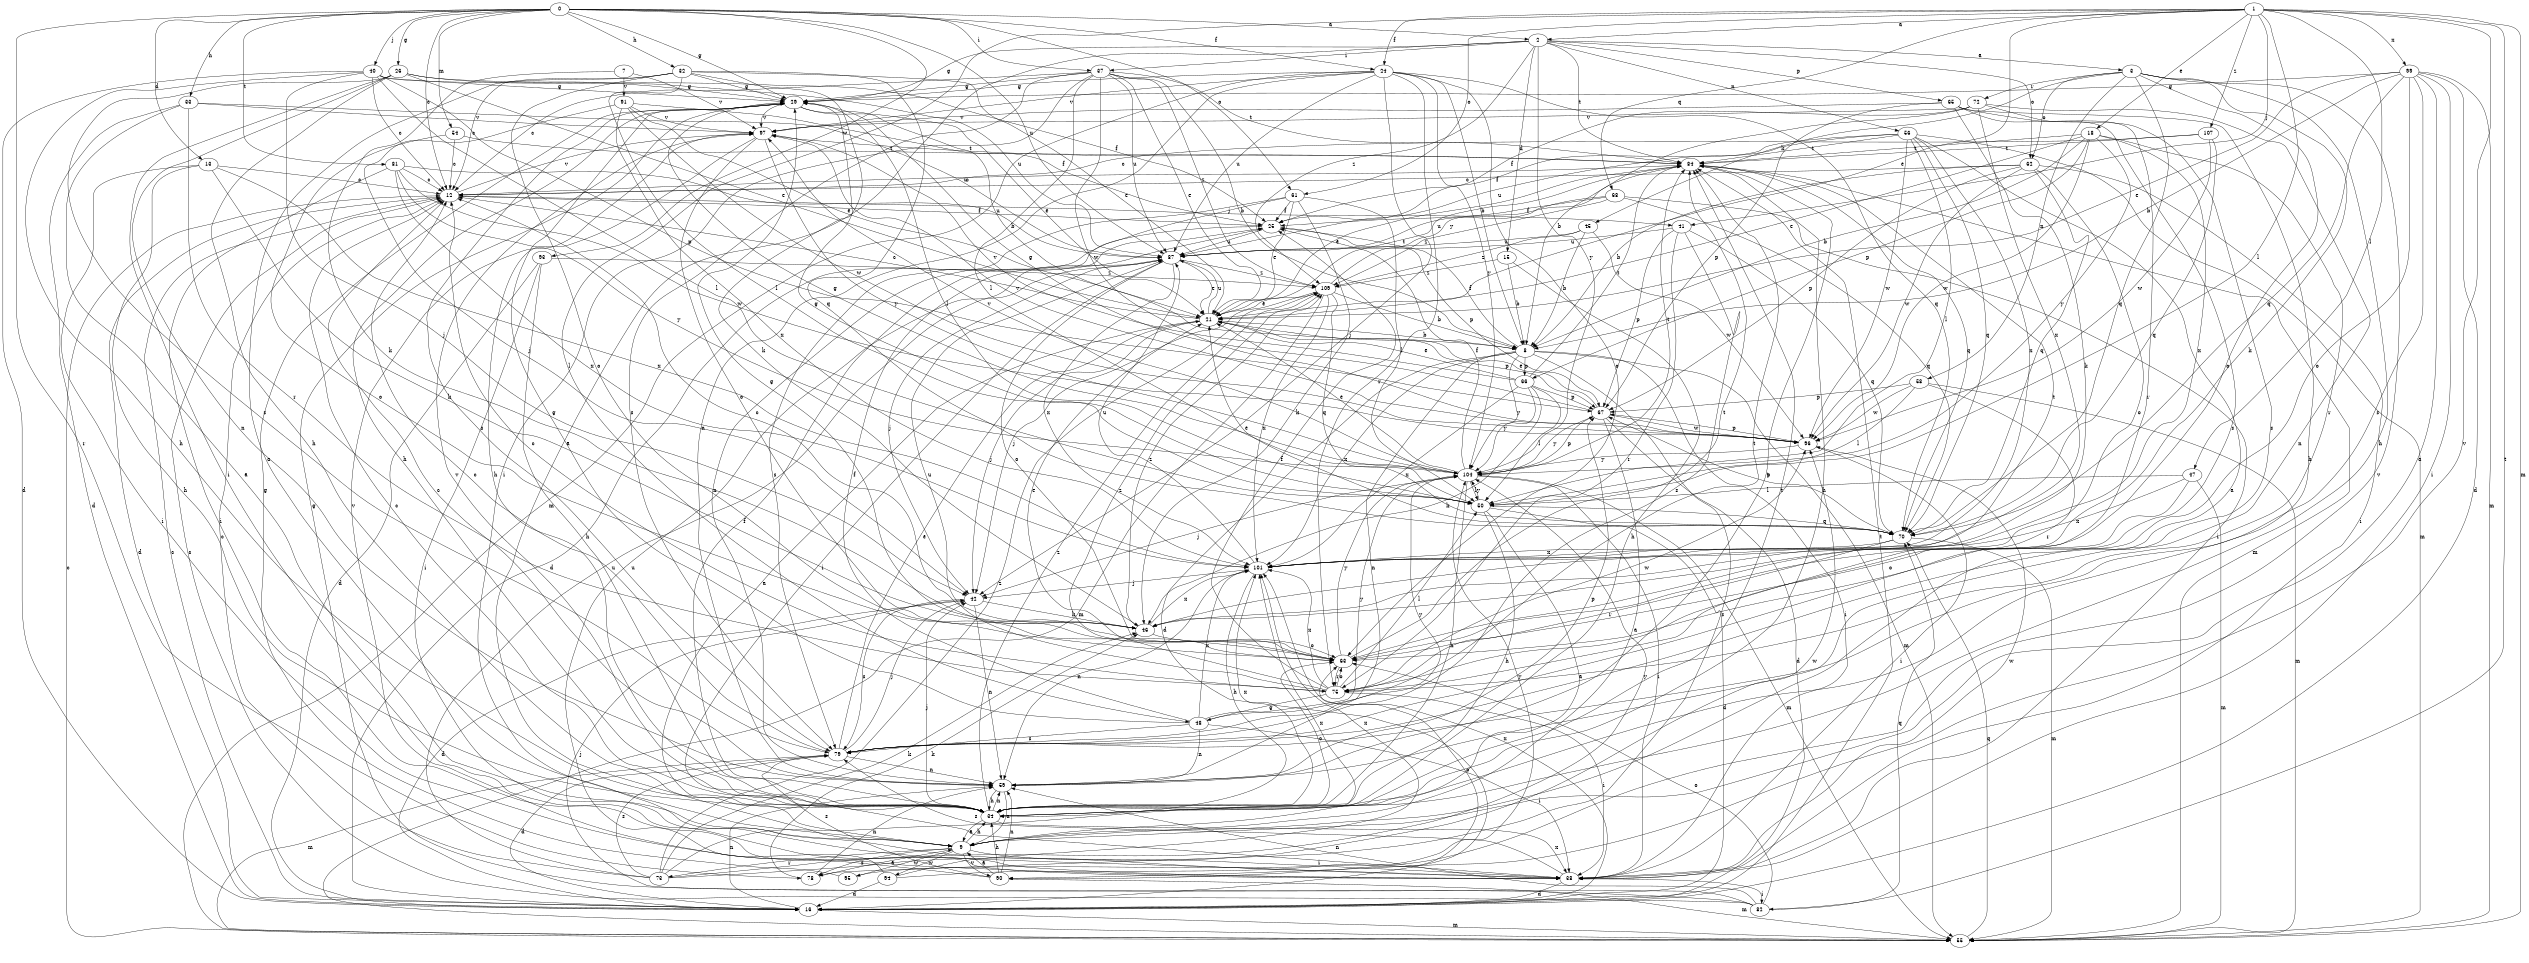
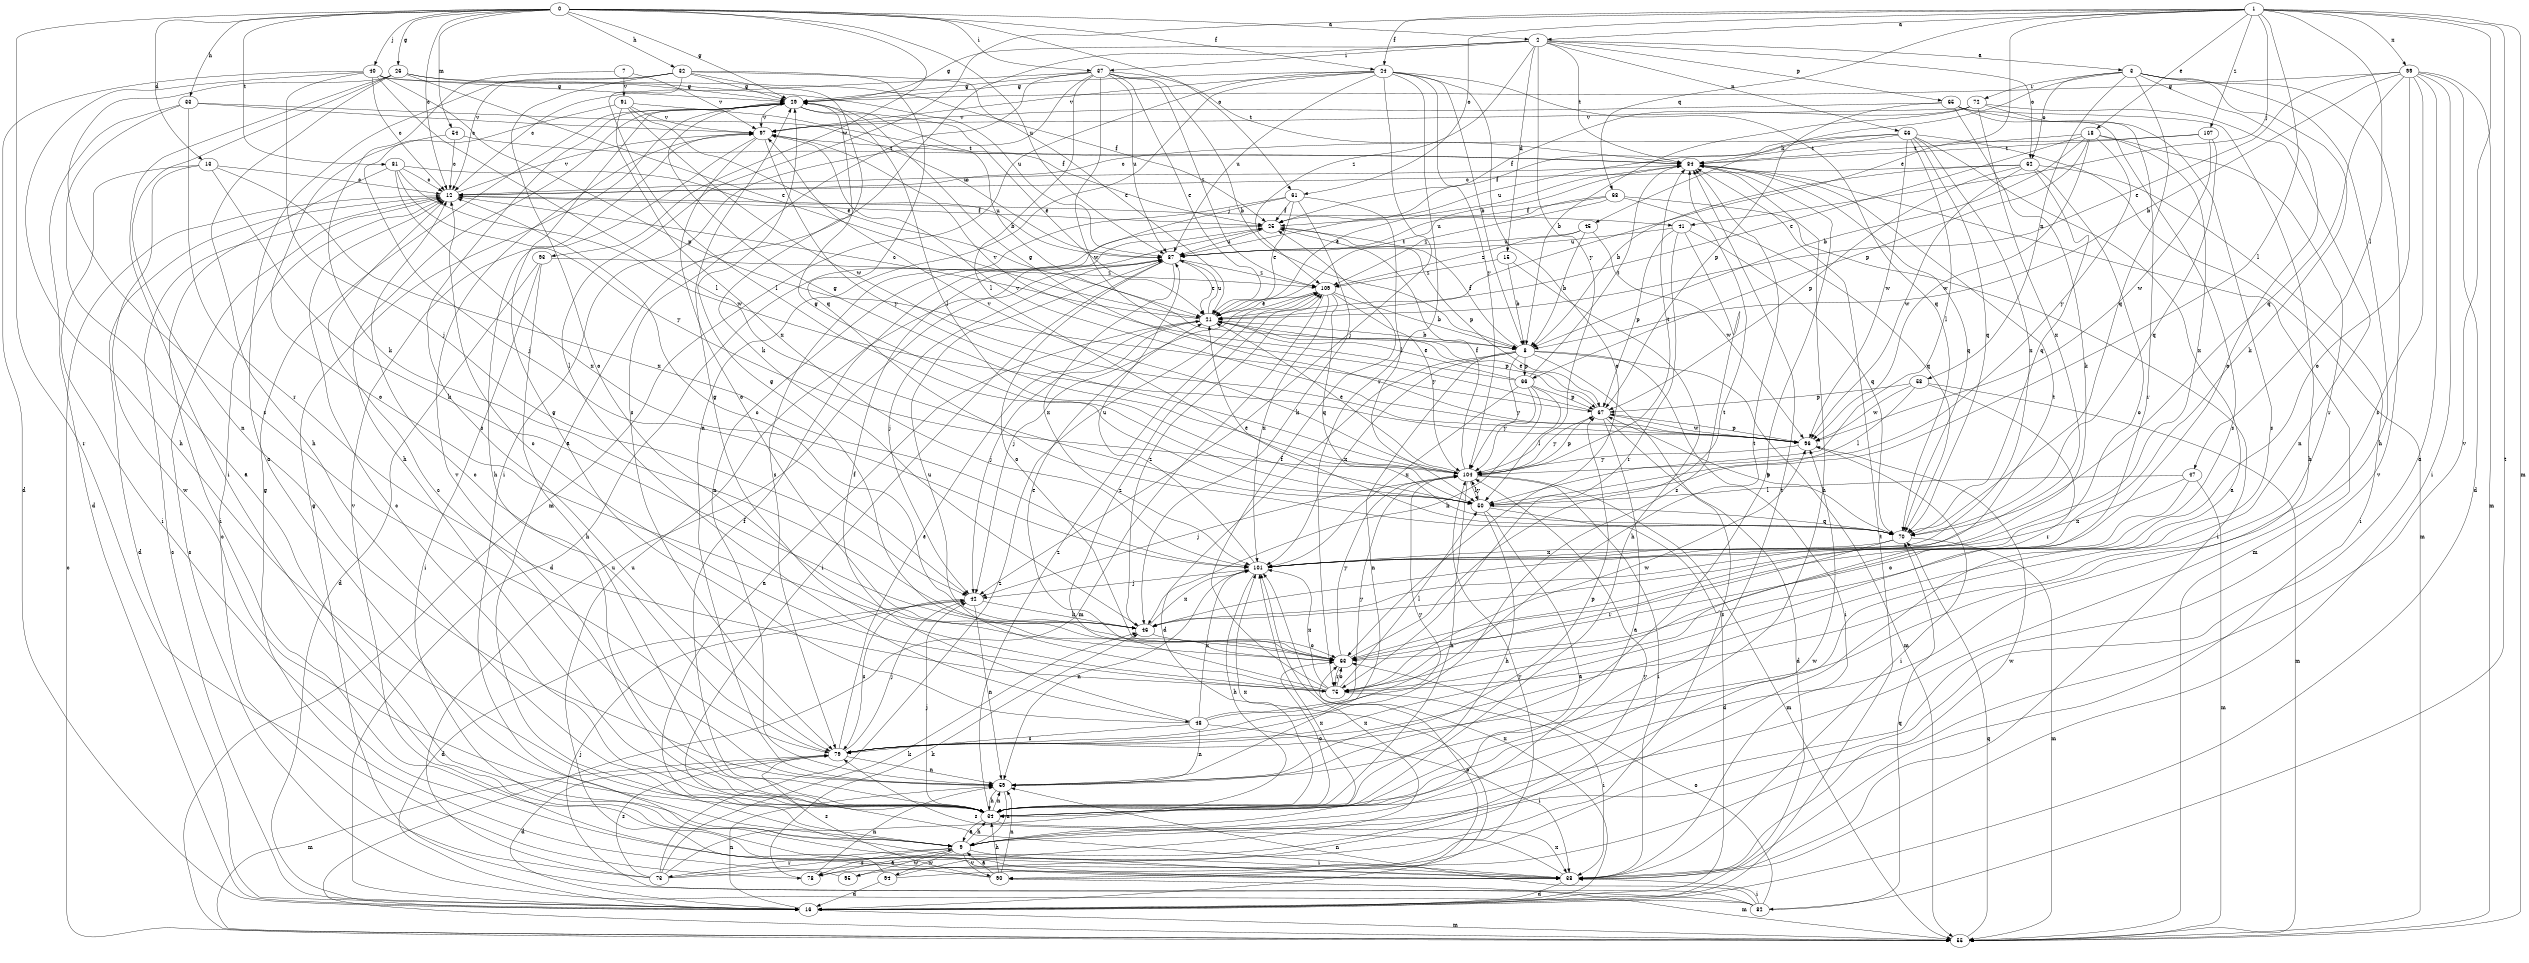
(1509, 215) -> (1426, 360)
(186, 491) -> (186, 491)
(1265, 706) -> (817, 579)
(1674, 880) -> (1675, 882)
